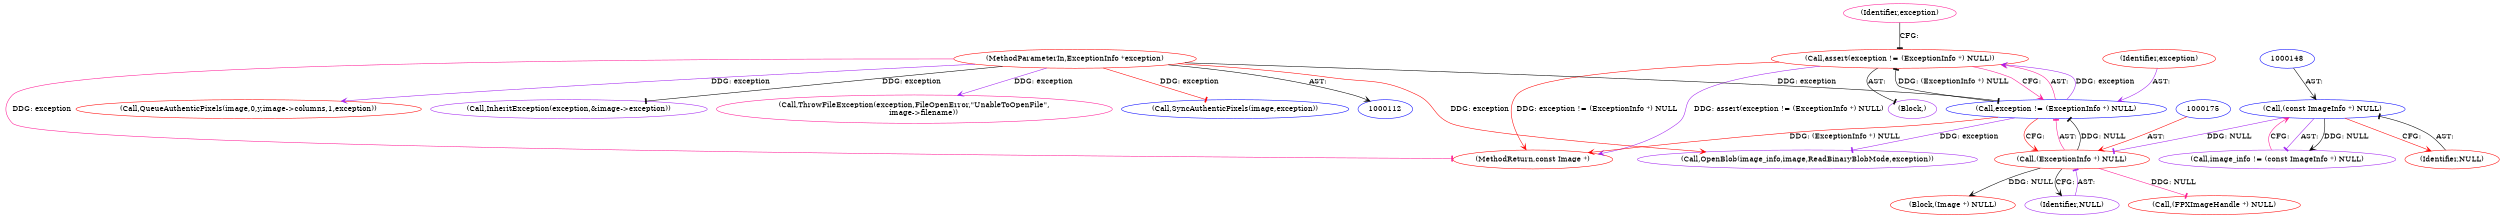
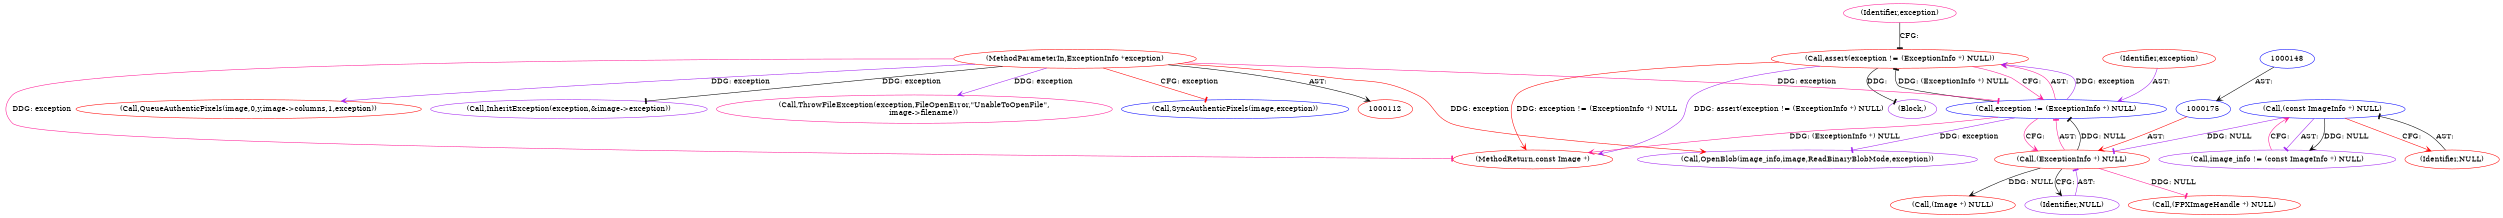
(1611, 78) -> (1611, 78)
(1189, 82) -> (1189, 82)
(1878, 82) -> (1878, 82)
(2303, 82) -> (2248, 83)
(1385, 109) -> (1385, 109)
(1796, 132) -> (1796, 132)
(2025, 132) -> (2025, 132)
(1953, 205) -> (1953, 205)
